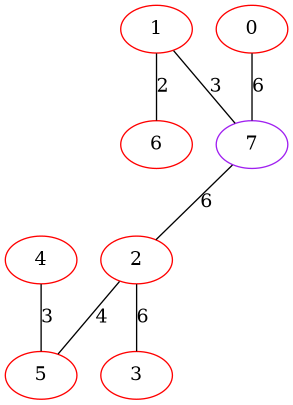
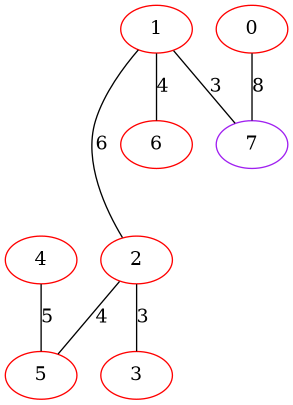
(163, 87) -> (163, 87)
(259, 87) -> (259, 87)
(194, 202) -> (92, 140)
(48, 318) -> (48, 318)
(143, 318) -> (143, 318)
